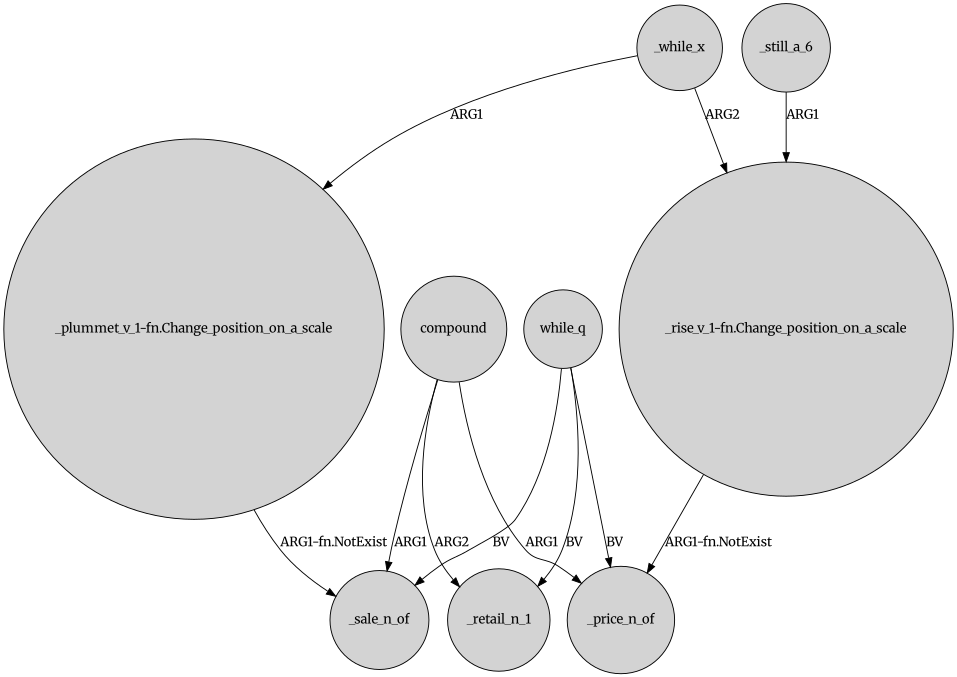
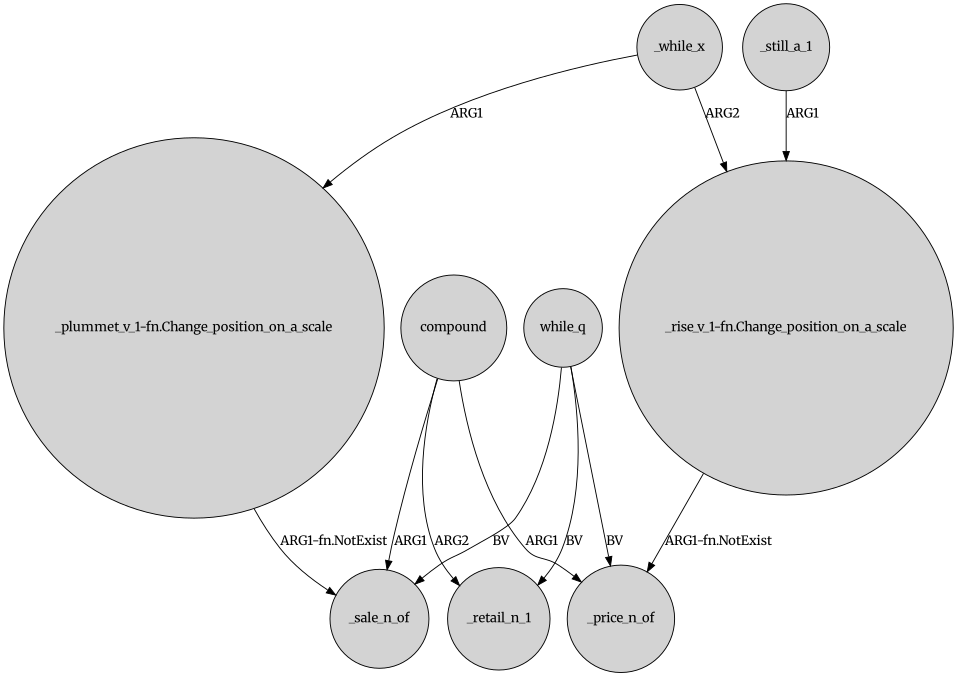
(786, 48) -> (786, 47)
